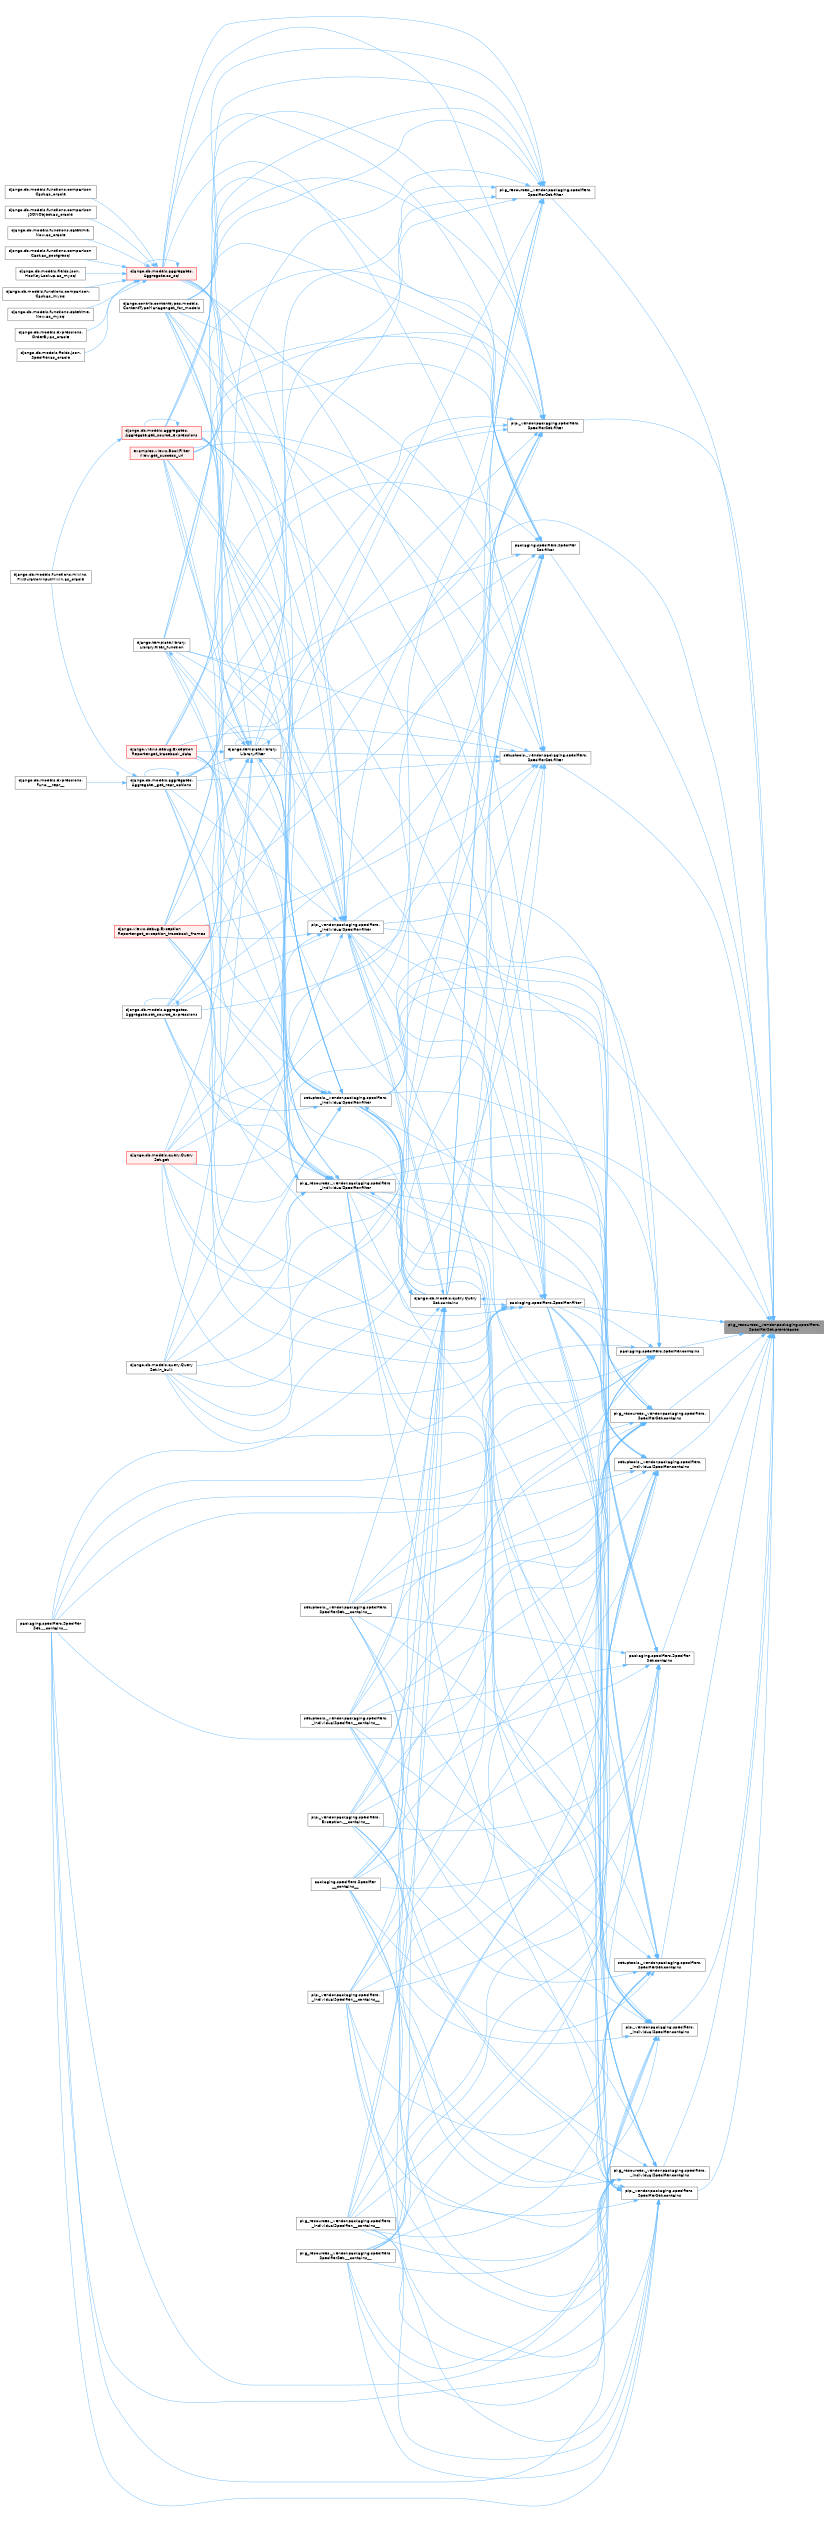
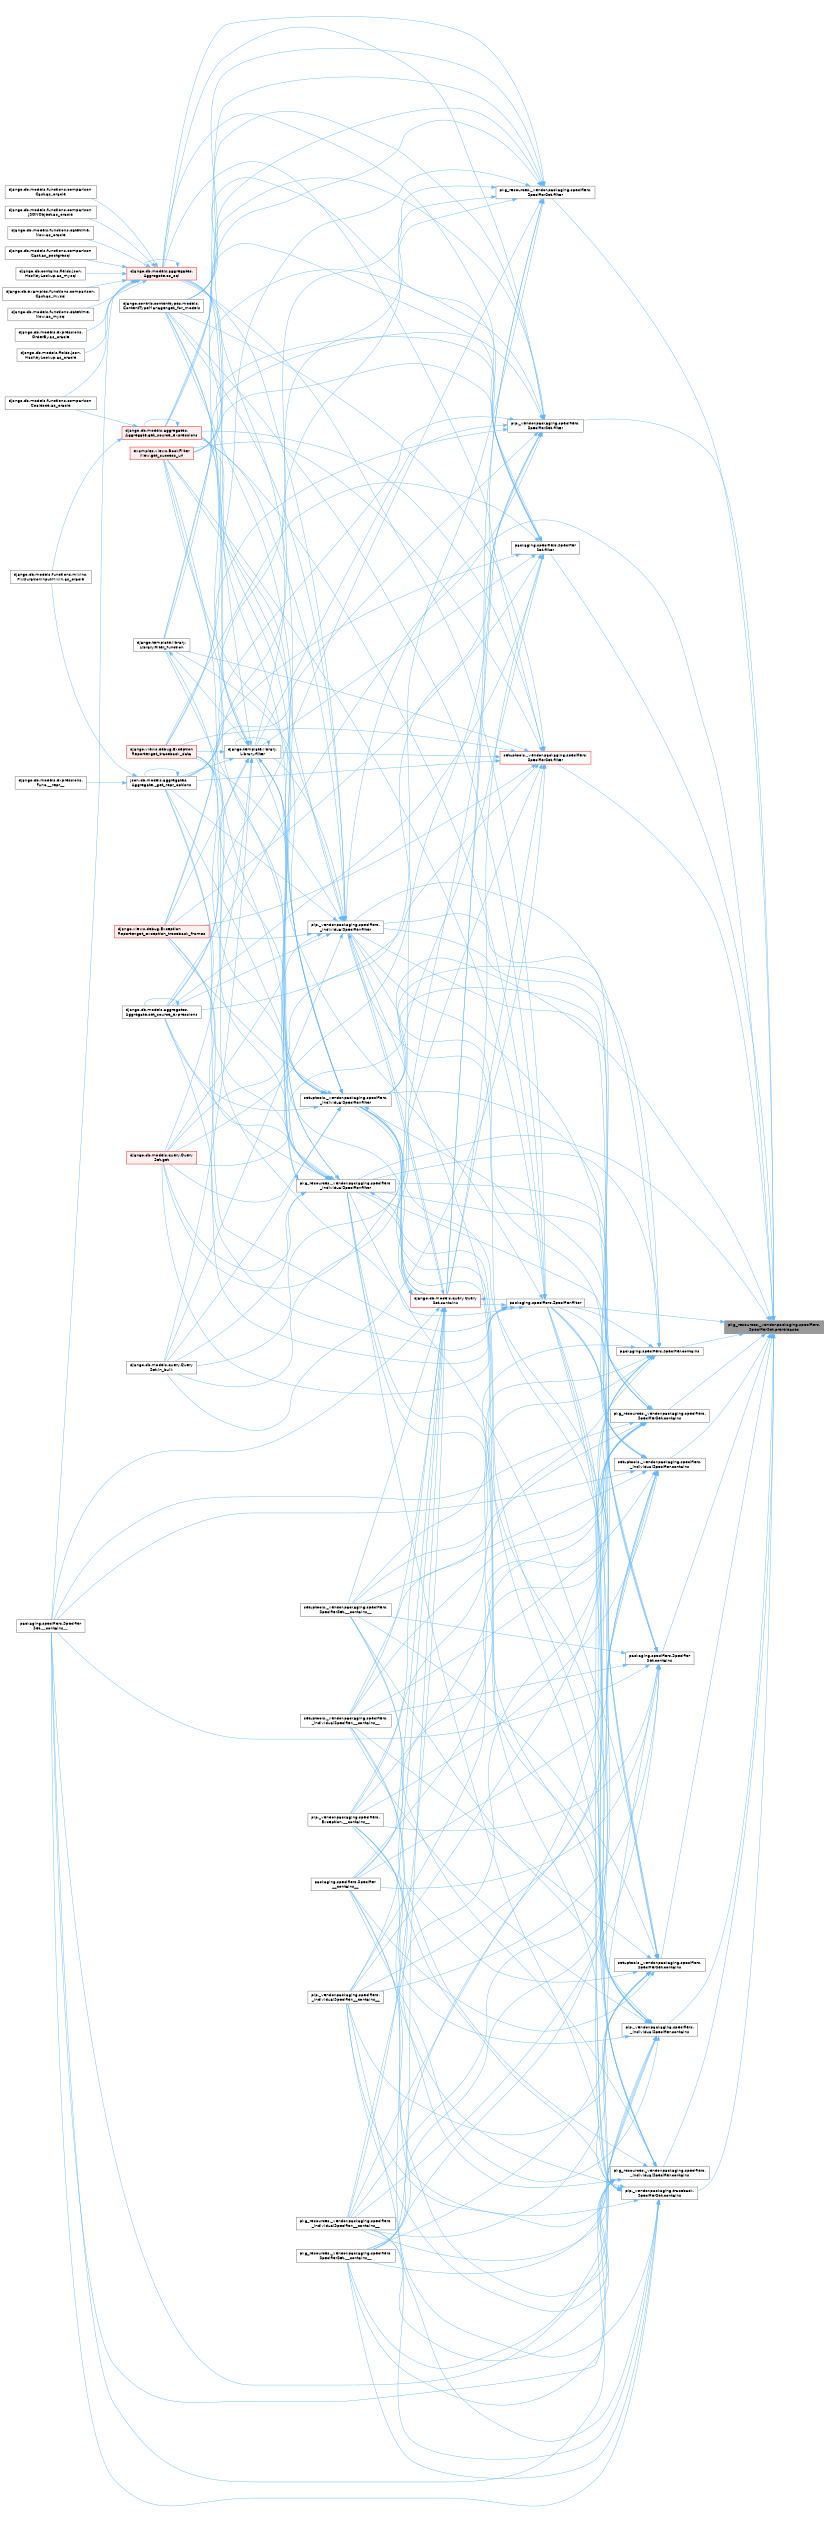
(51, 274) -> (51, 274)
(51, 294) -> (51, 294)
(51, 355) -> (51, 355)
none -> (51, 403)
(204, 697) -> none
(545, 758) -> (545, 758)
(162, 783) -> (162, 783)
(419, 937) -> none
(468, 1054) -> none
(446, 1301) -> (446, 1301)
(359, 1435) -> none
(330, 1481) -> (92, 947)
(660, 2193) -> (660, 2193)
